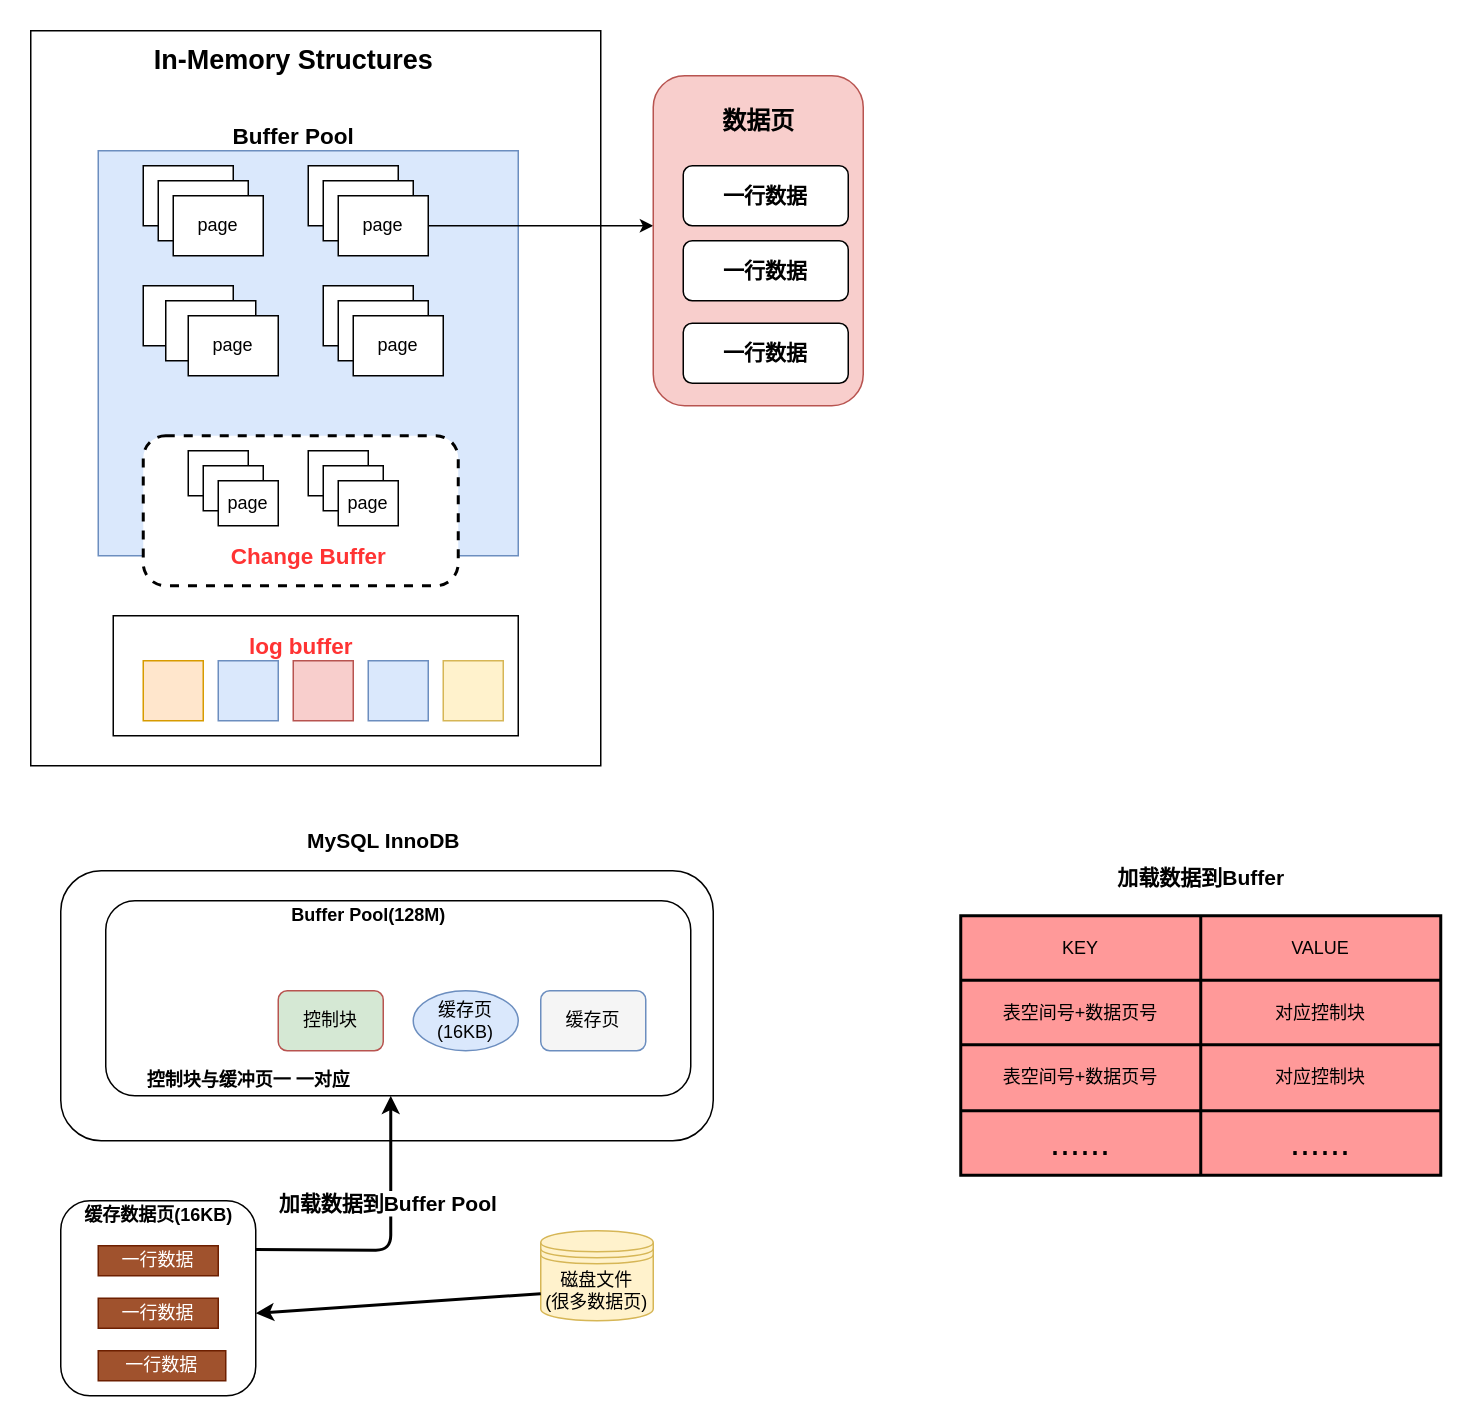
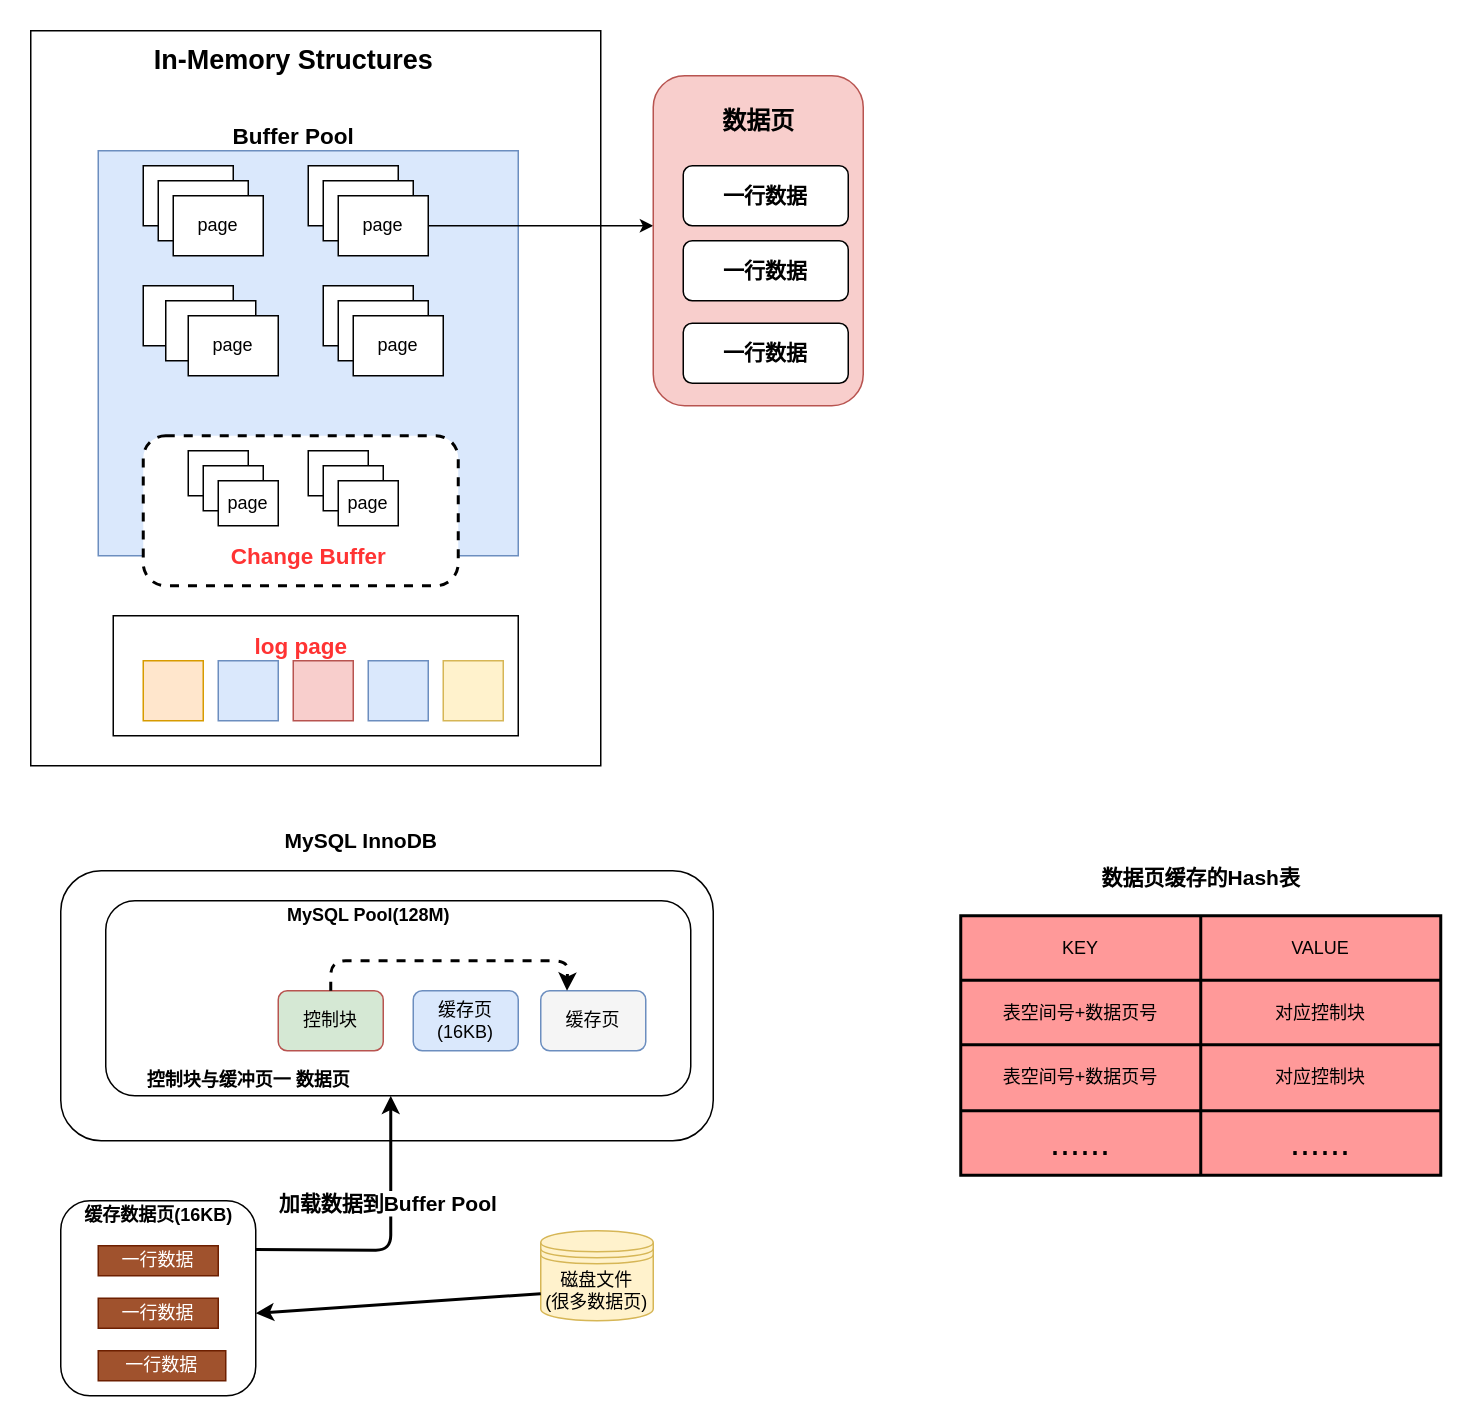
(302, 646) -> (302, 646)
(383, 841) -> (361, 841)
(1202, 878) -> (1202, 878)
(369, 916) -> (369, 916)
none -> (443, 961)
(466, 1021) -> (466, 1021)
(249, 1081) -> (249, 1081)
